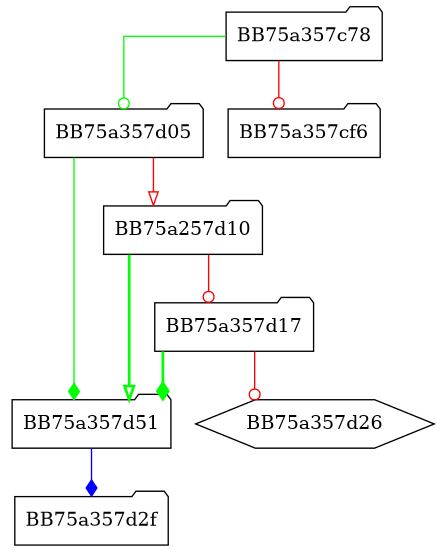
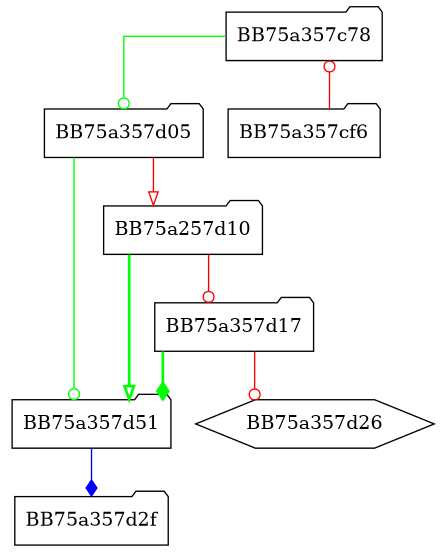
(279, 79) -> (330, 90)
(74, 273) -> (74, 273)
